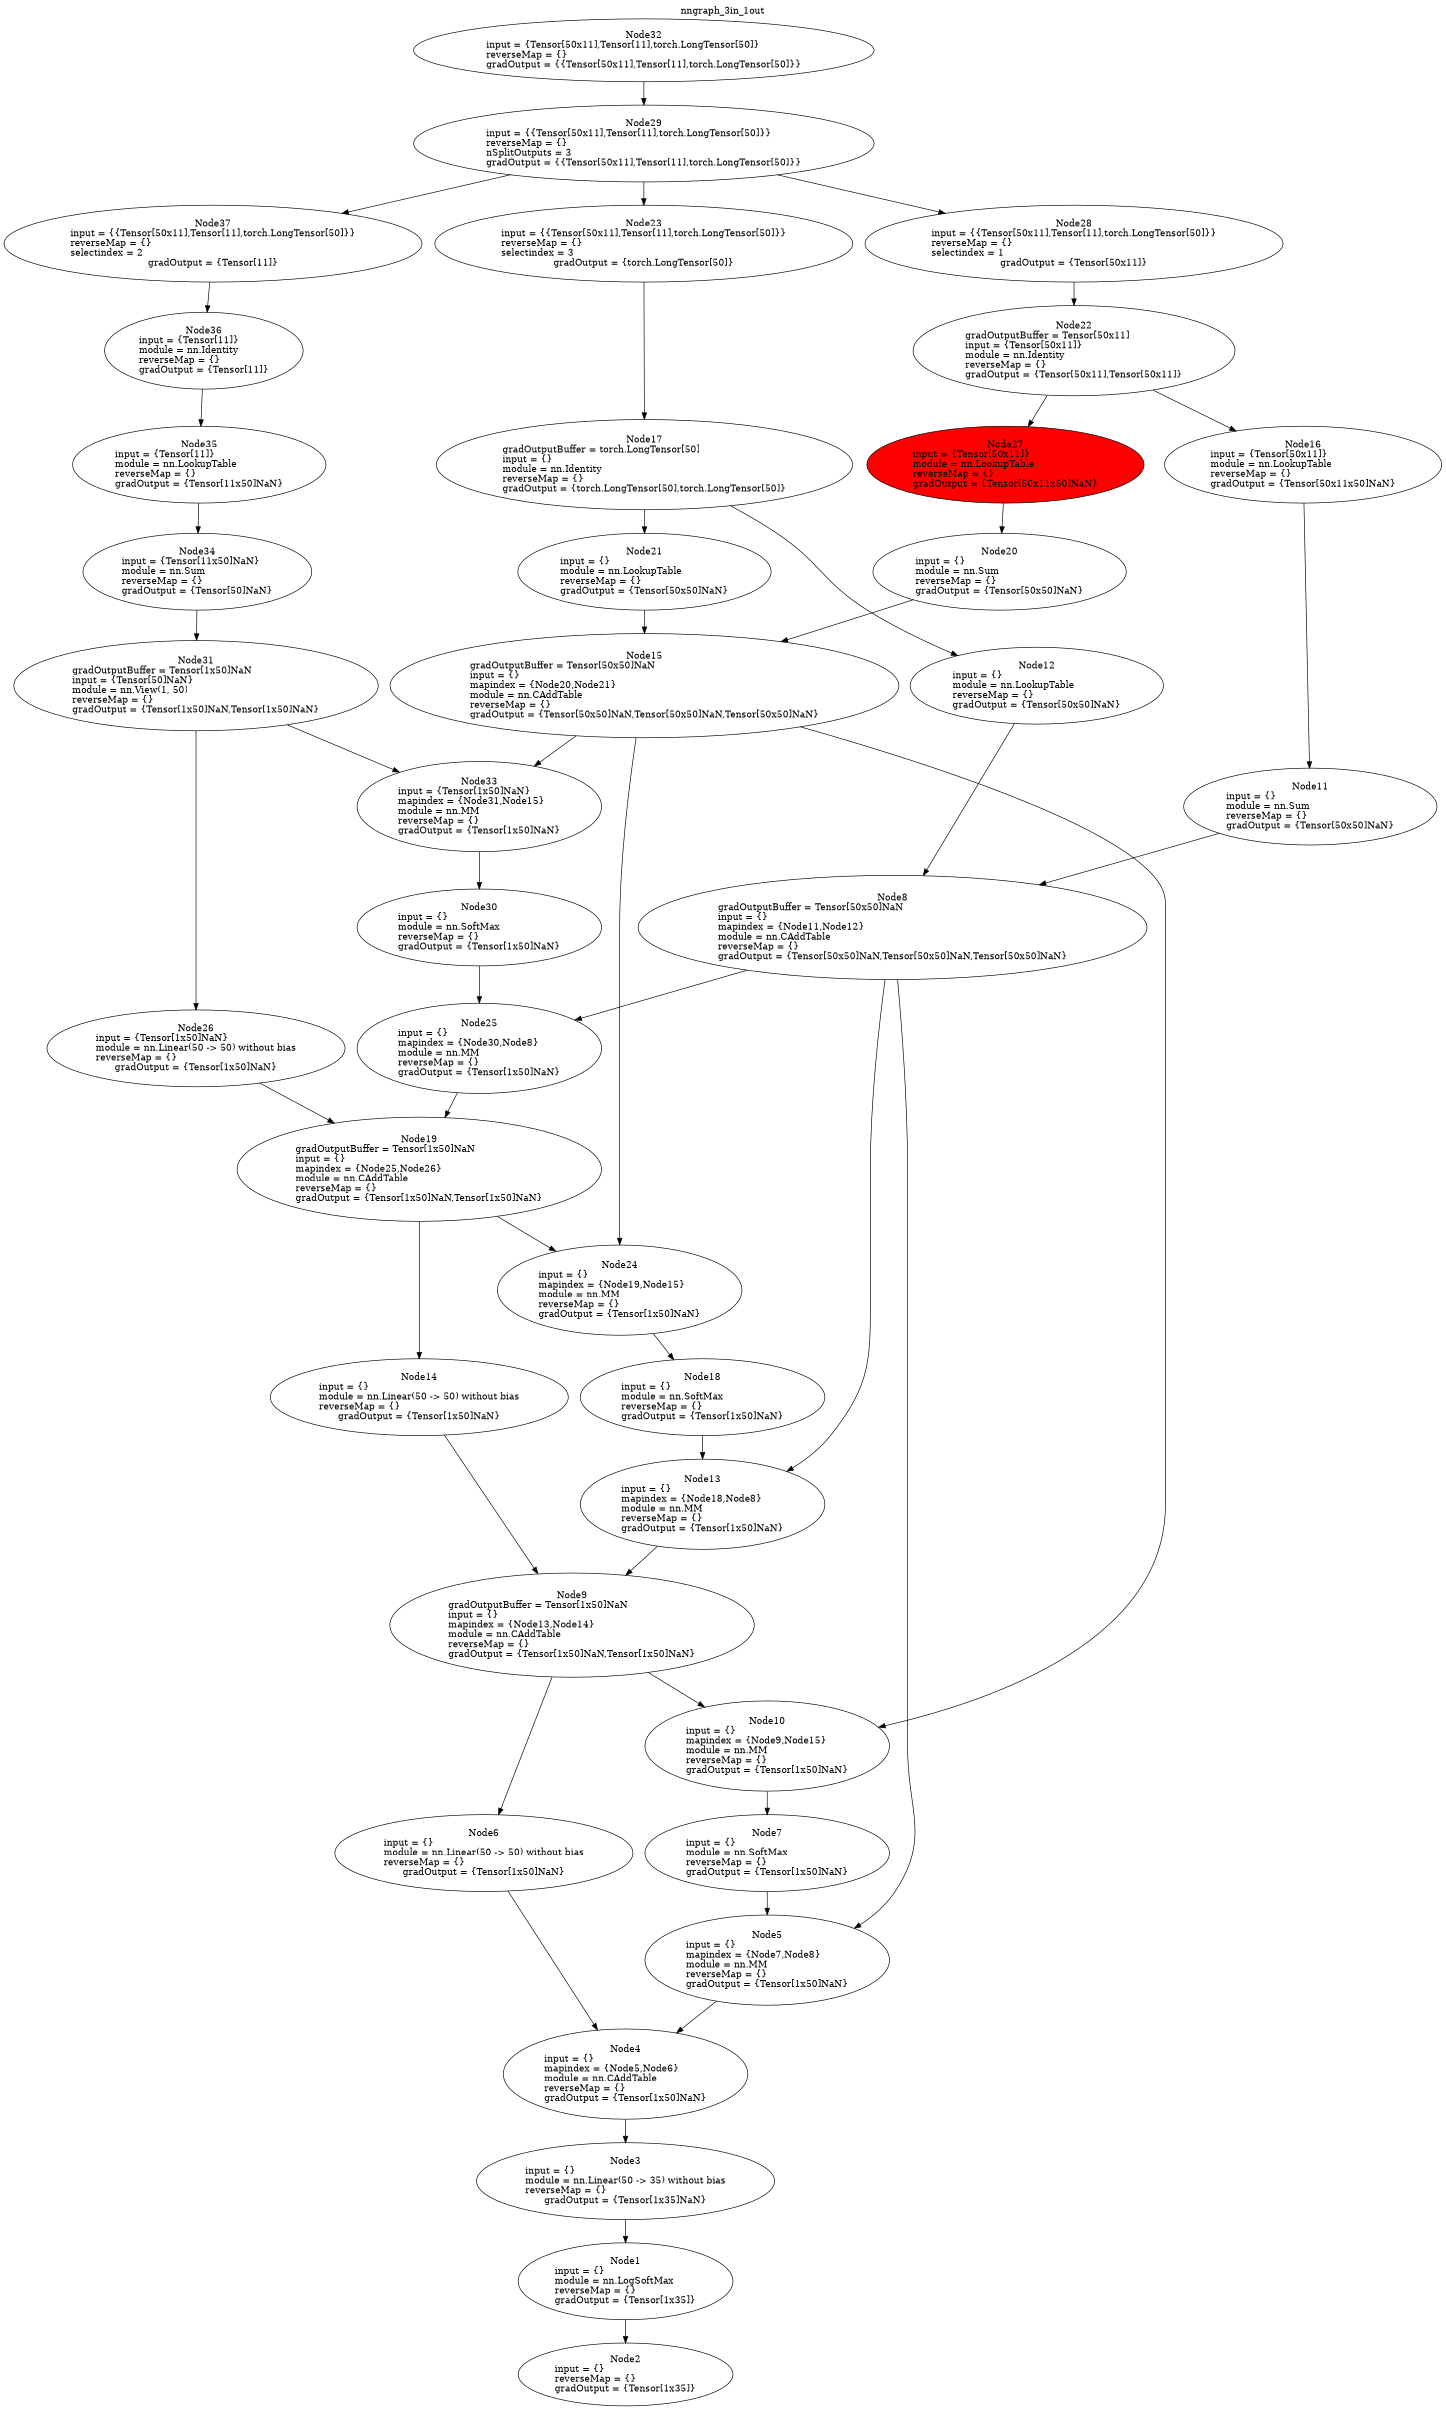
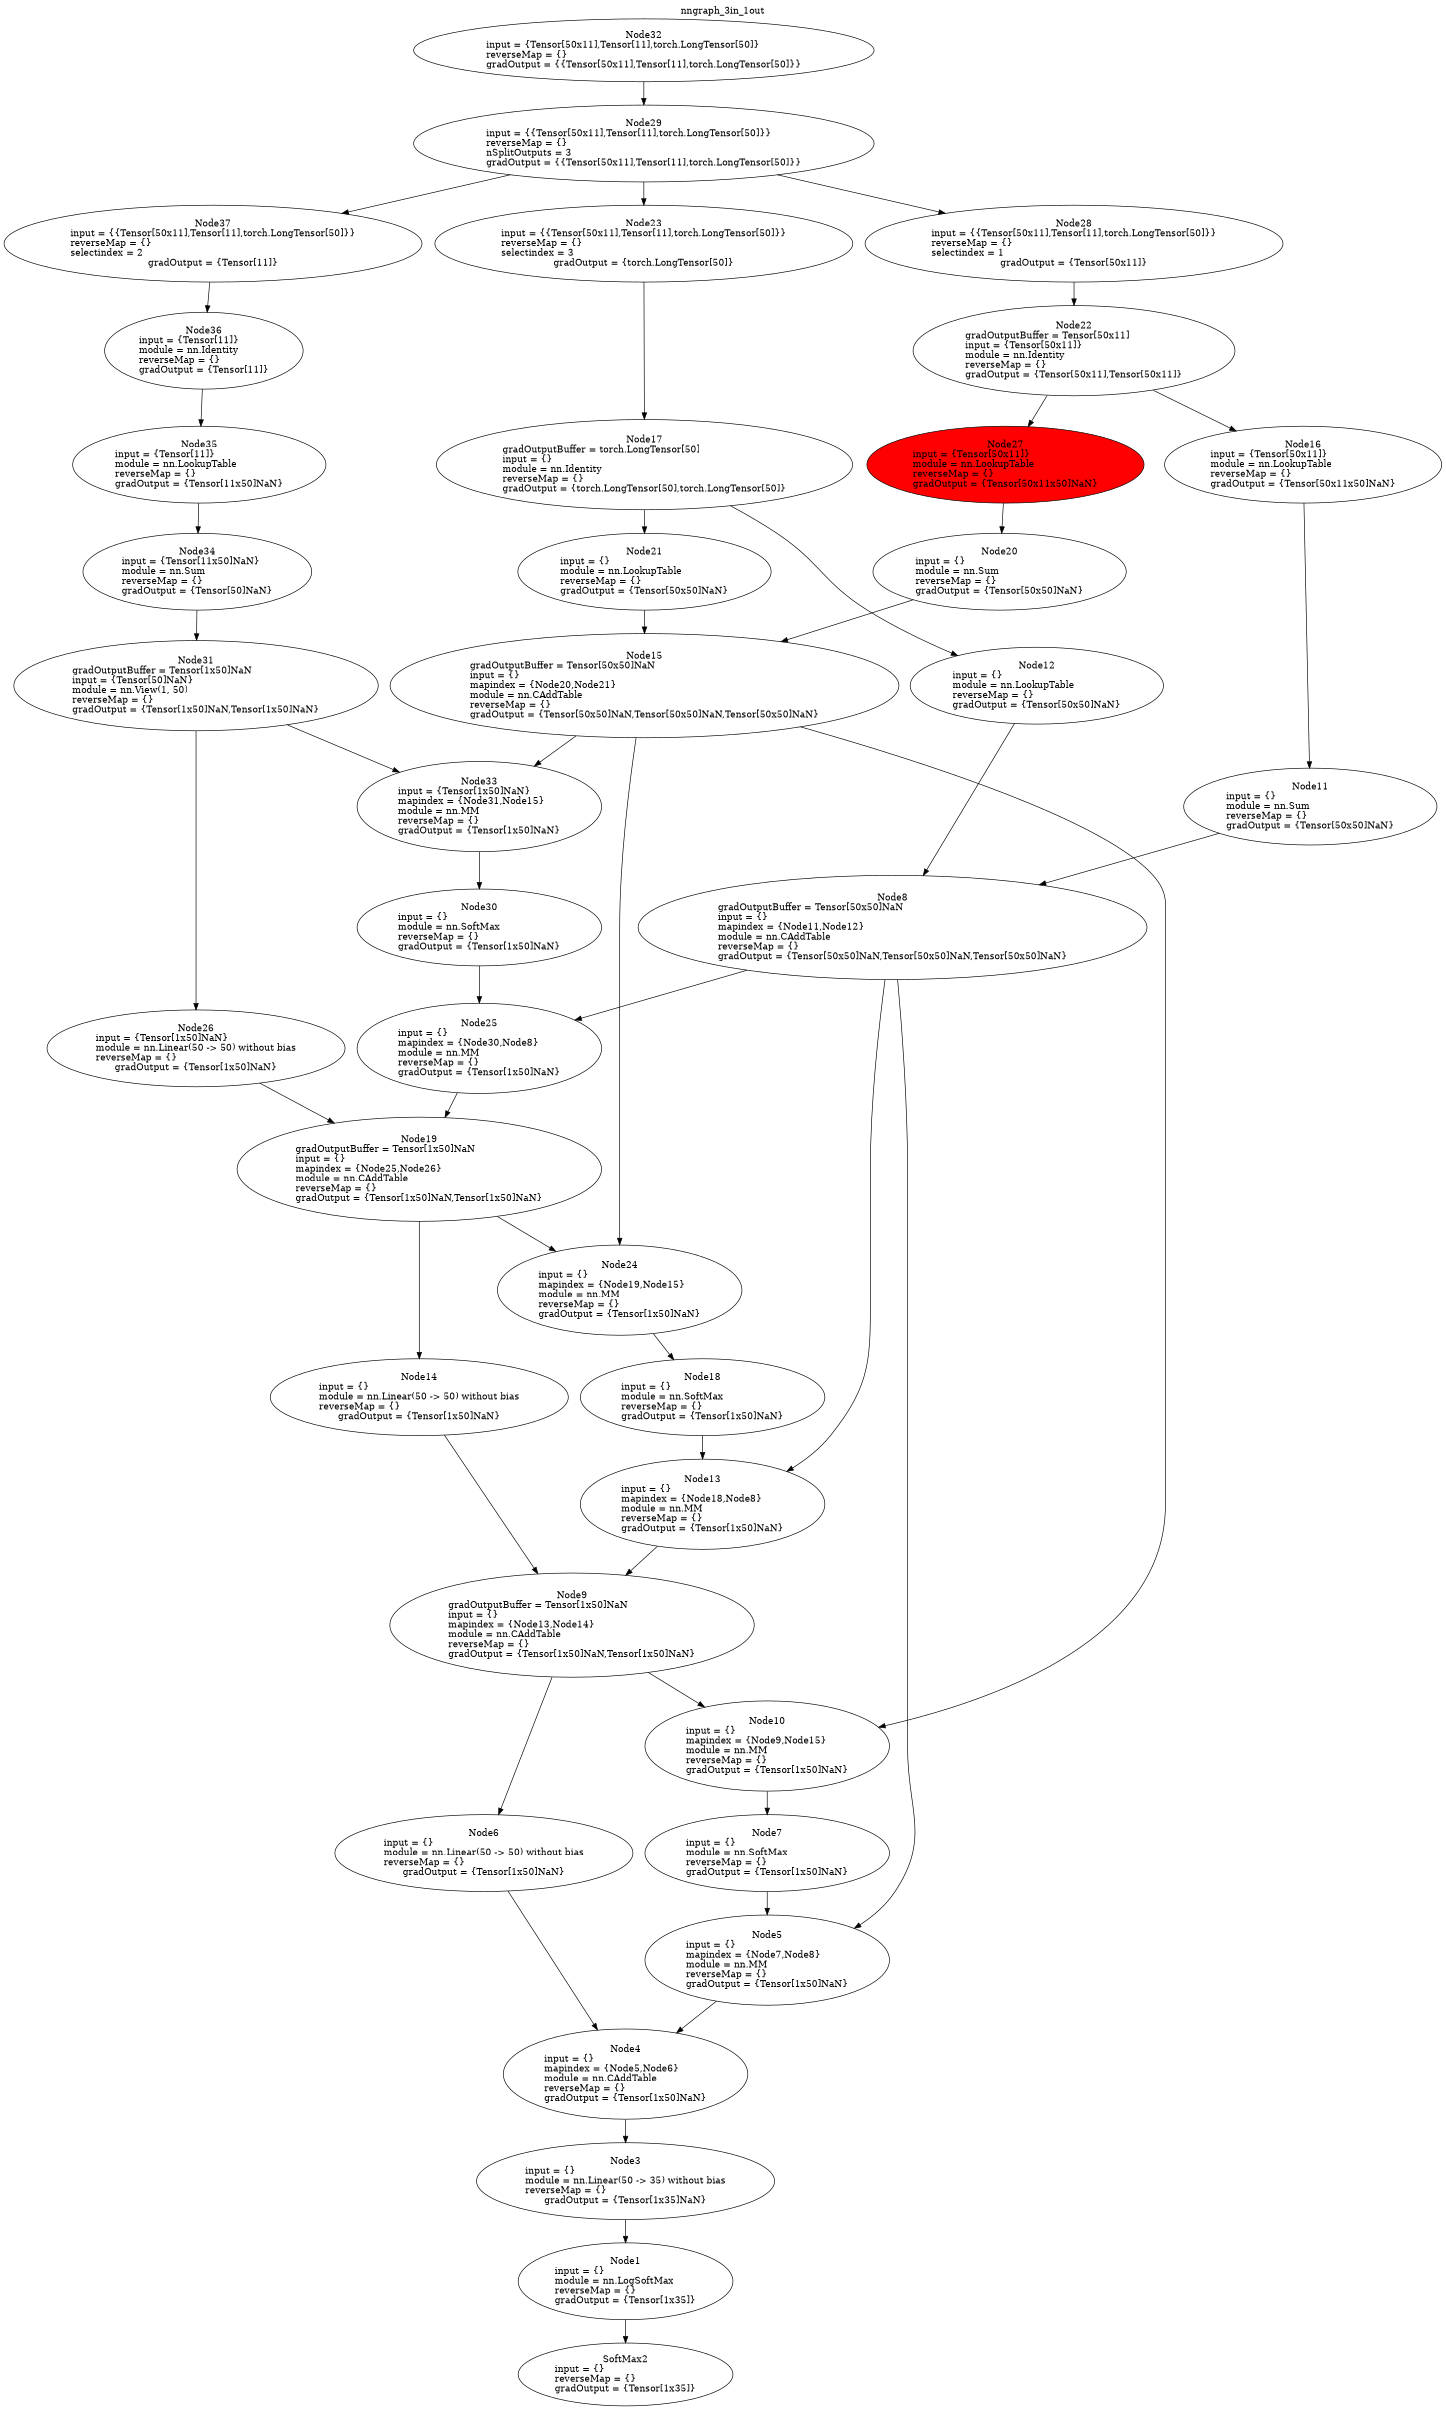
(626, 2374) -> (626, 2374)
